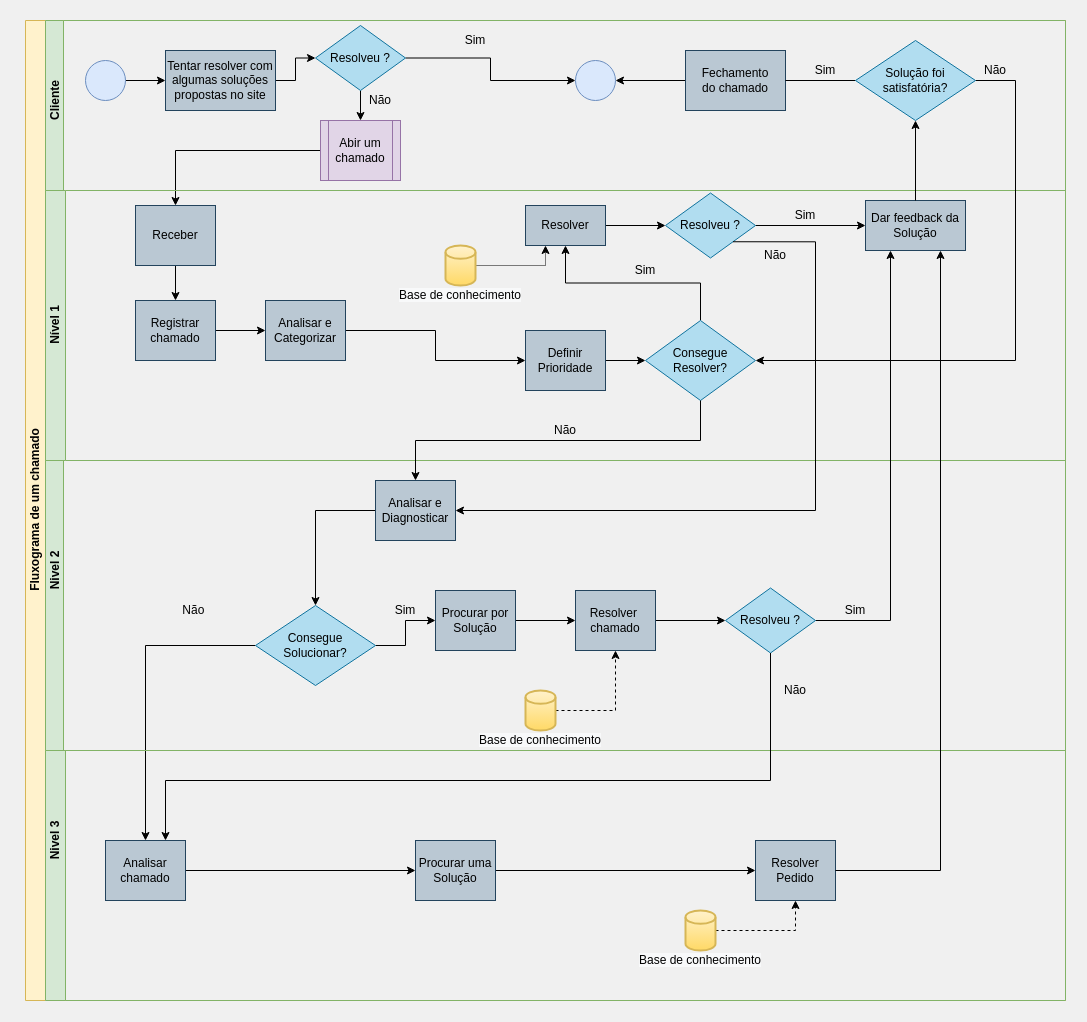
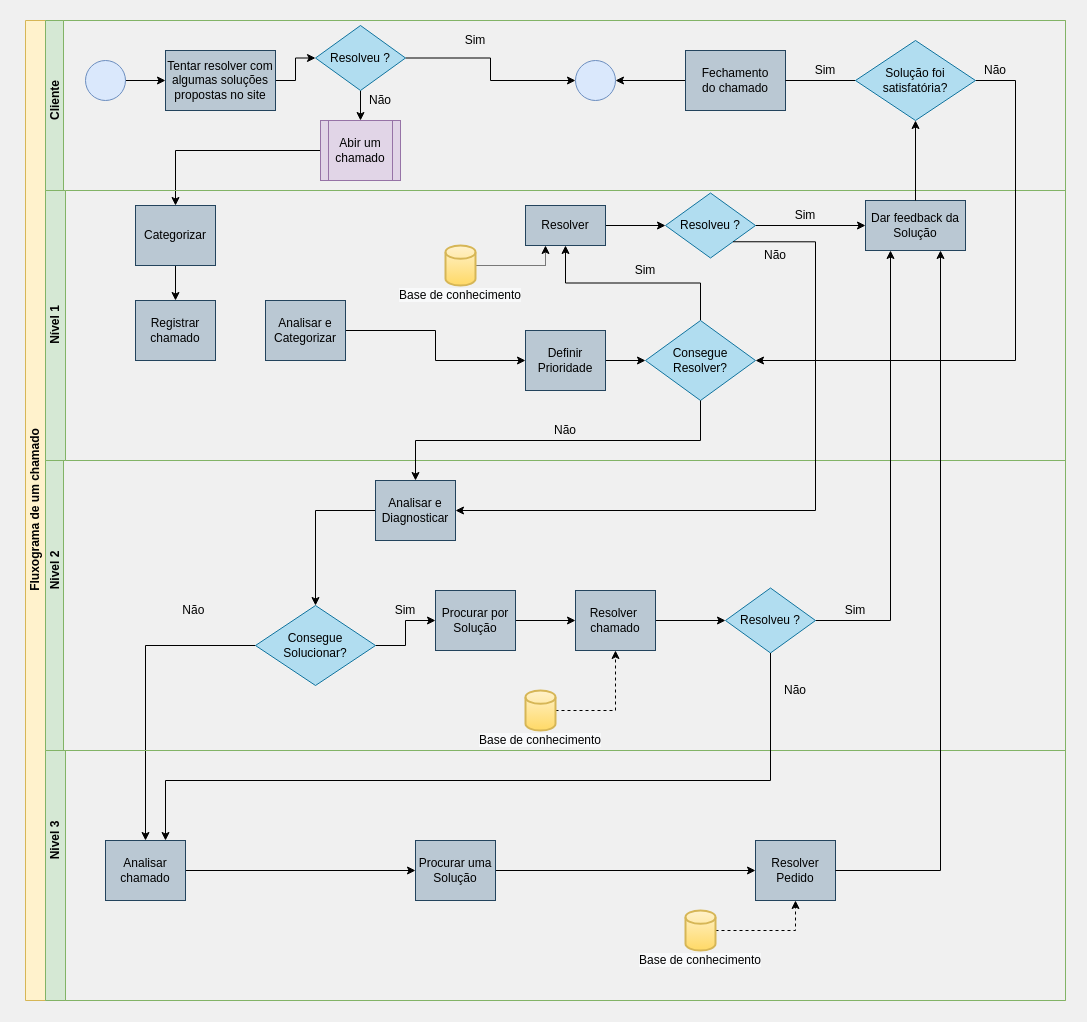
(176, 236) -> (176, 236)
(237, 331) -> none
